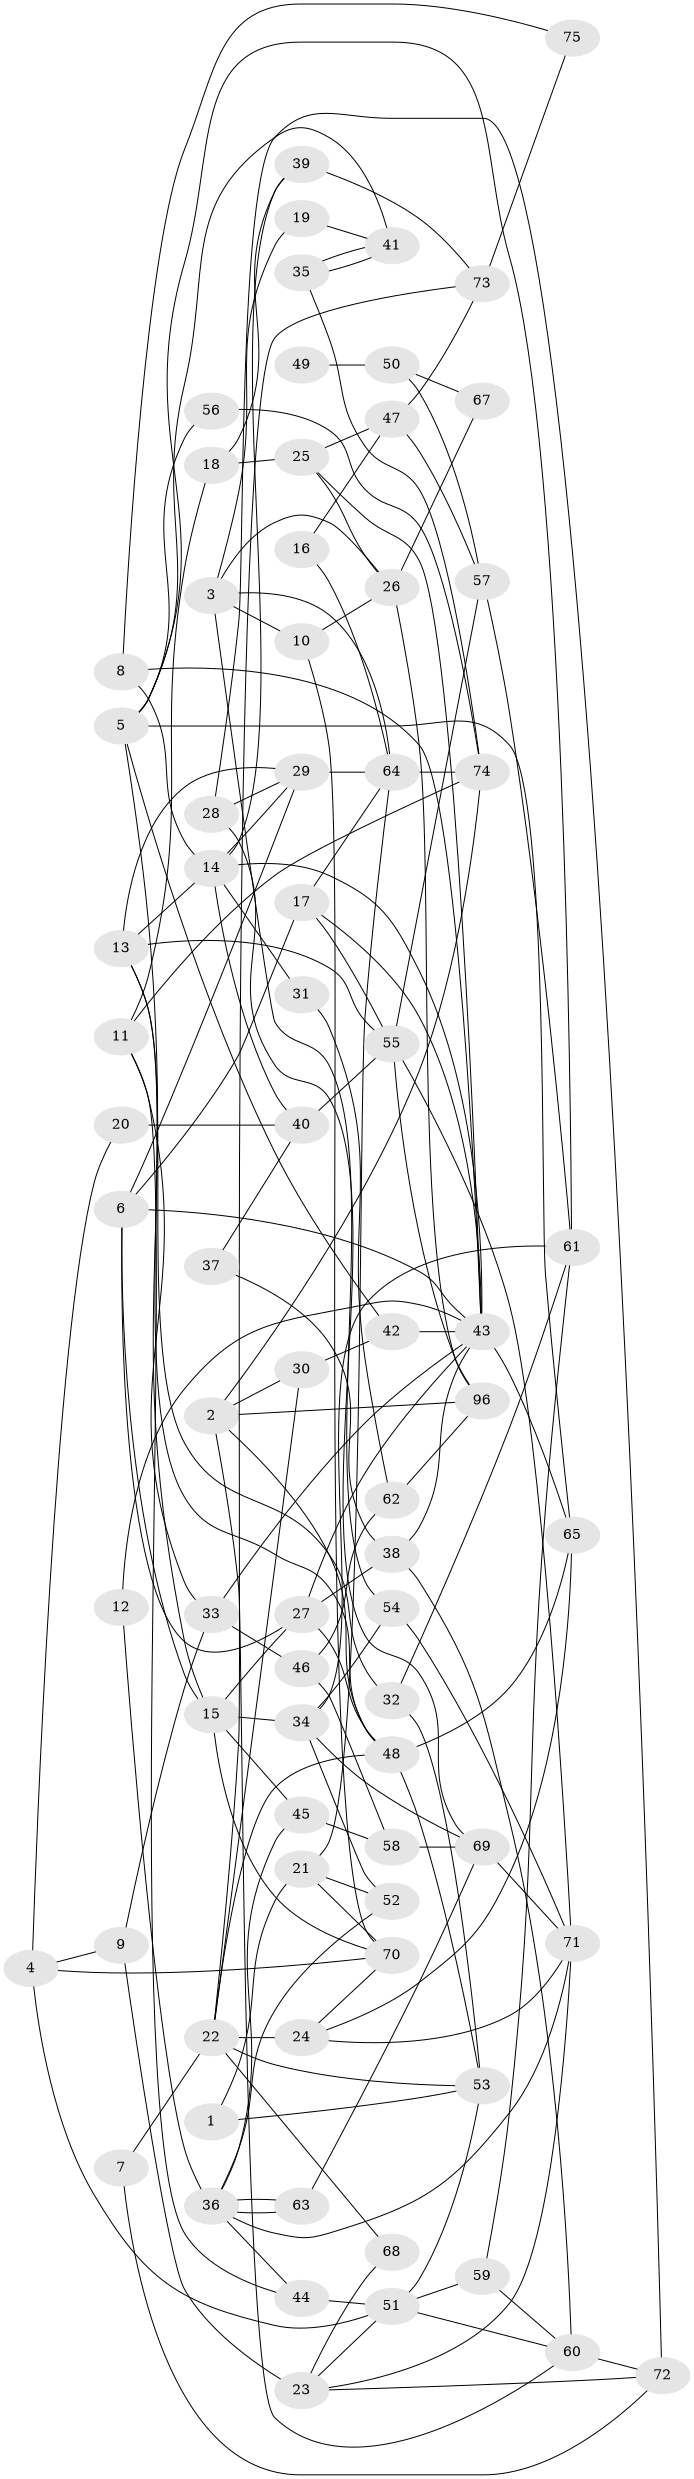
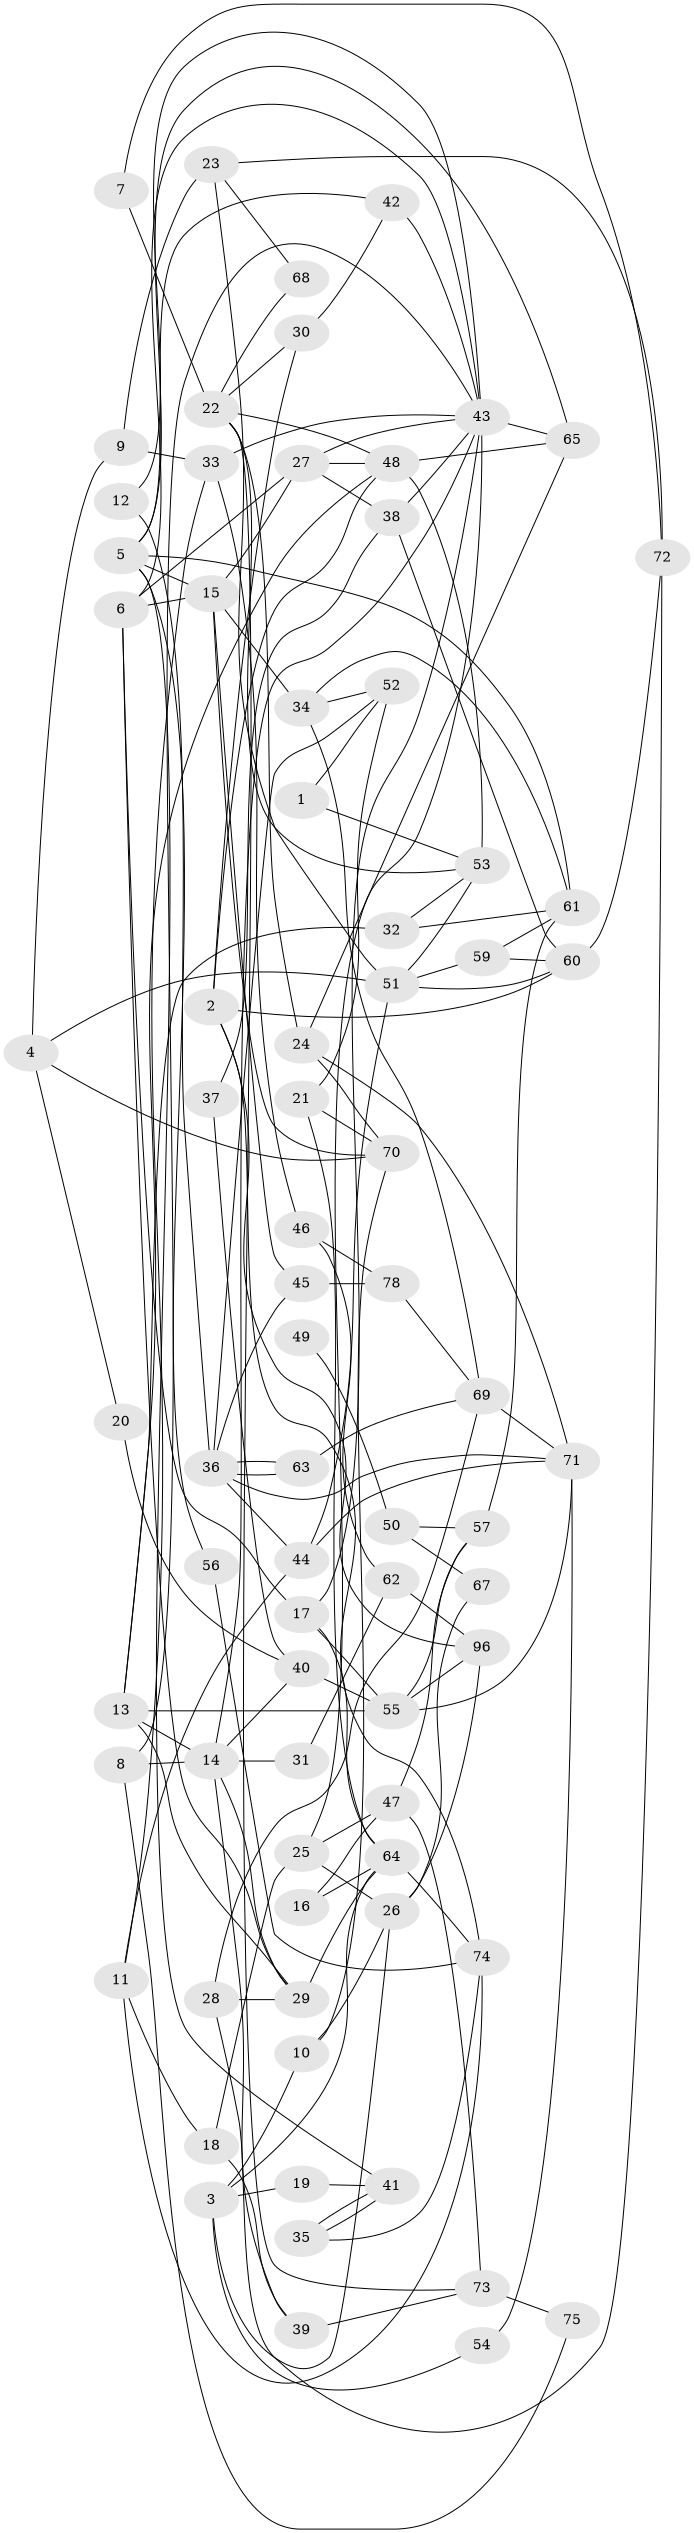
(364, 1649) -> none
(392, 1847) -> (392, 1284)
(254, 1976) -> (347, 743)
(537, 2236) -> (421, 1478)
